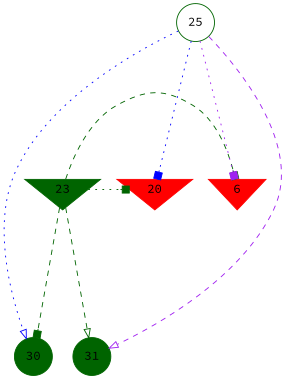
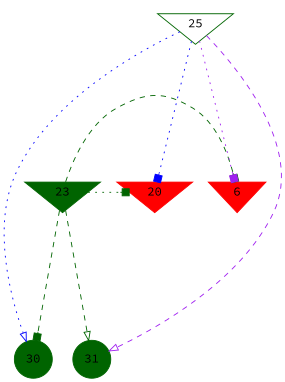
(196, 23) -> (195, 24)
